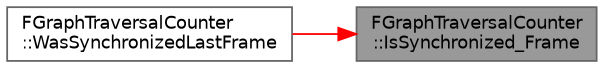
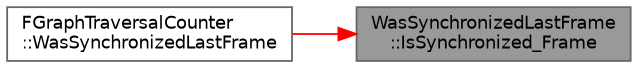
(477, 34) -> (494, 34)
